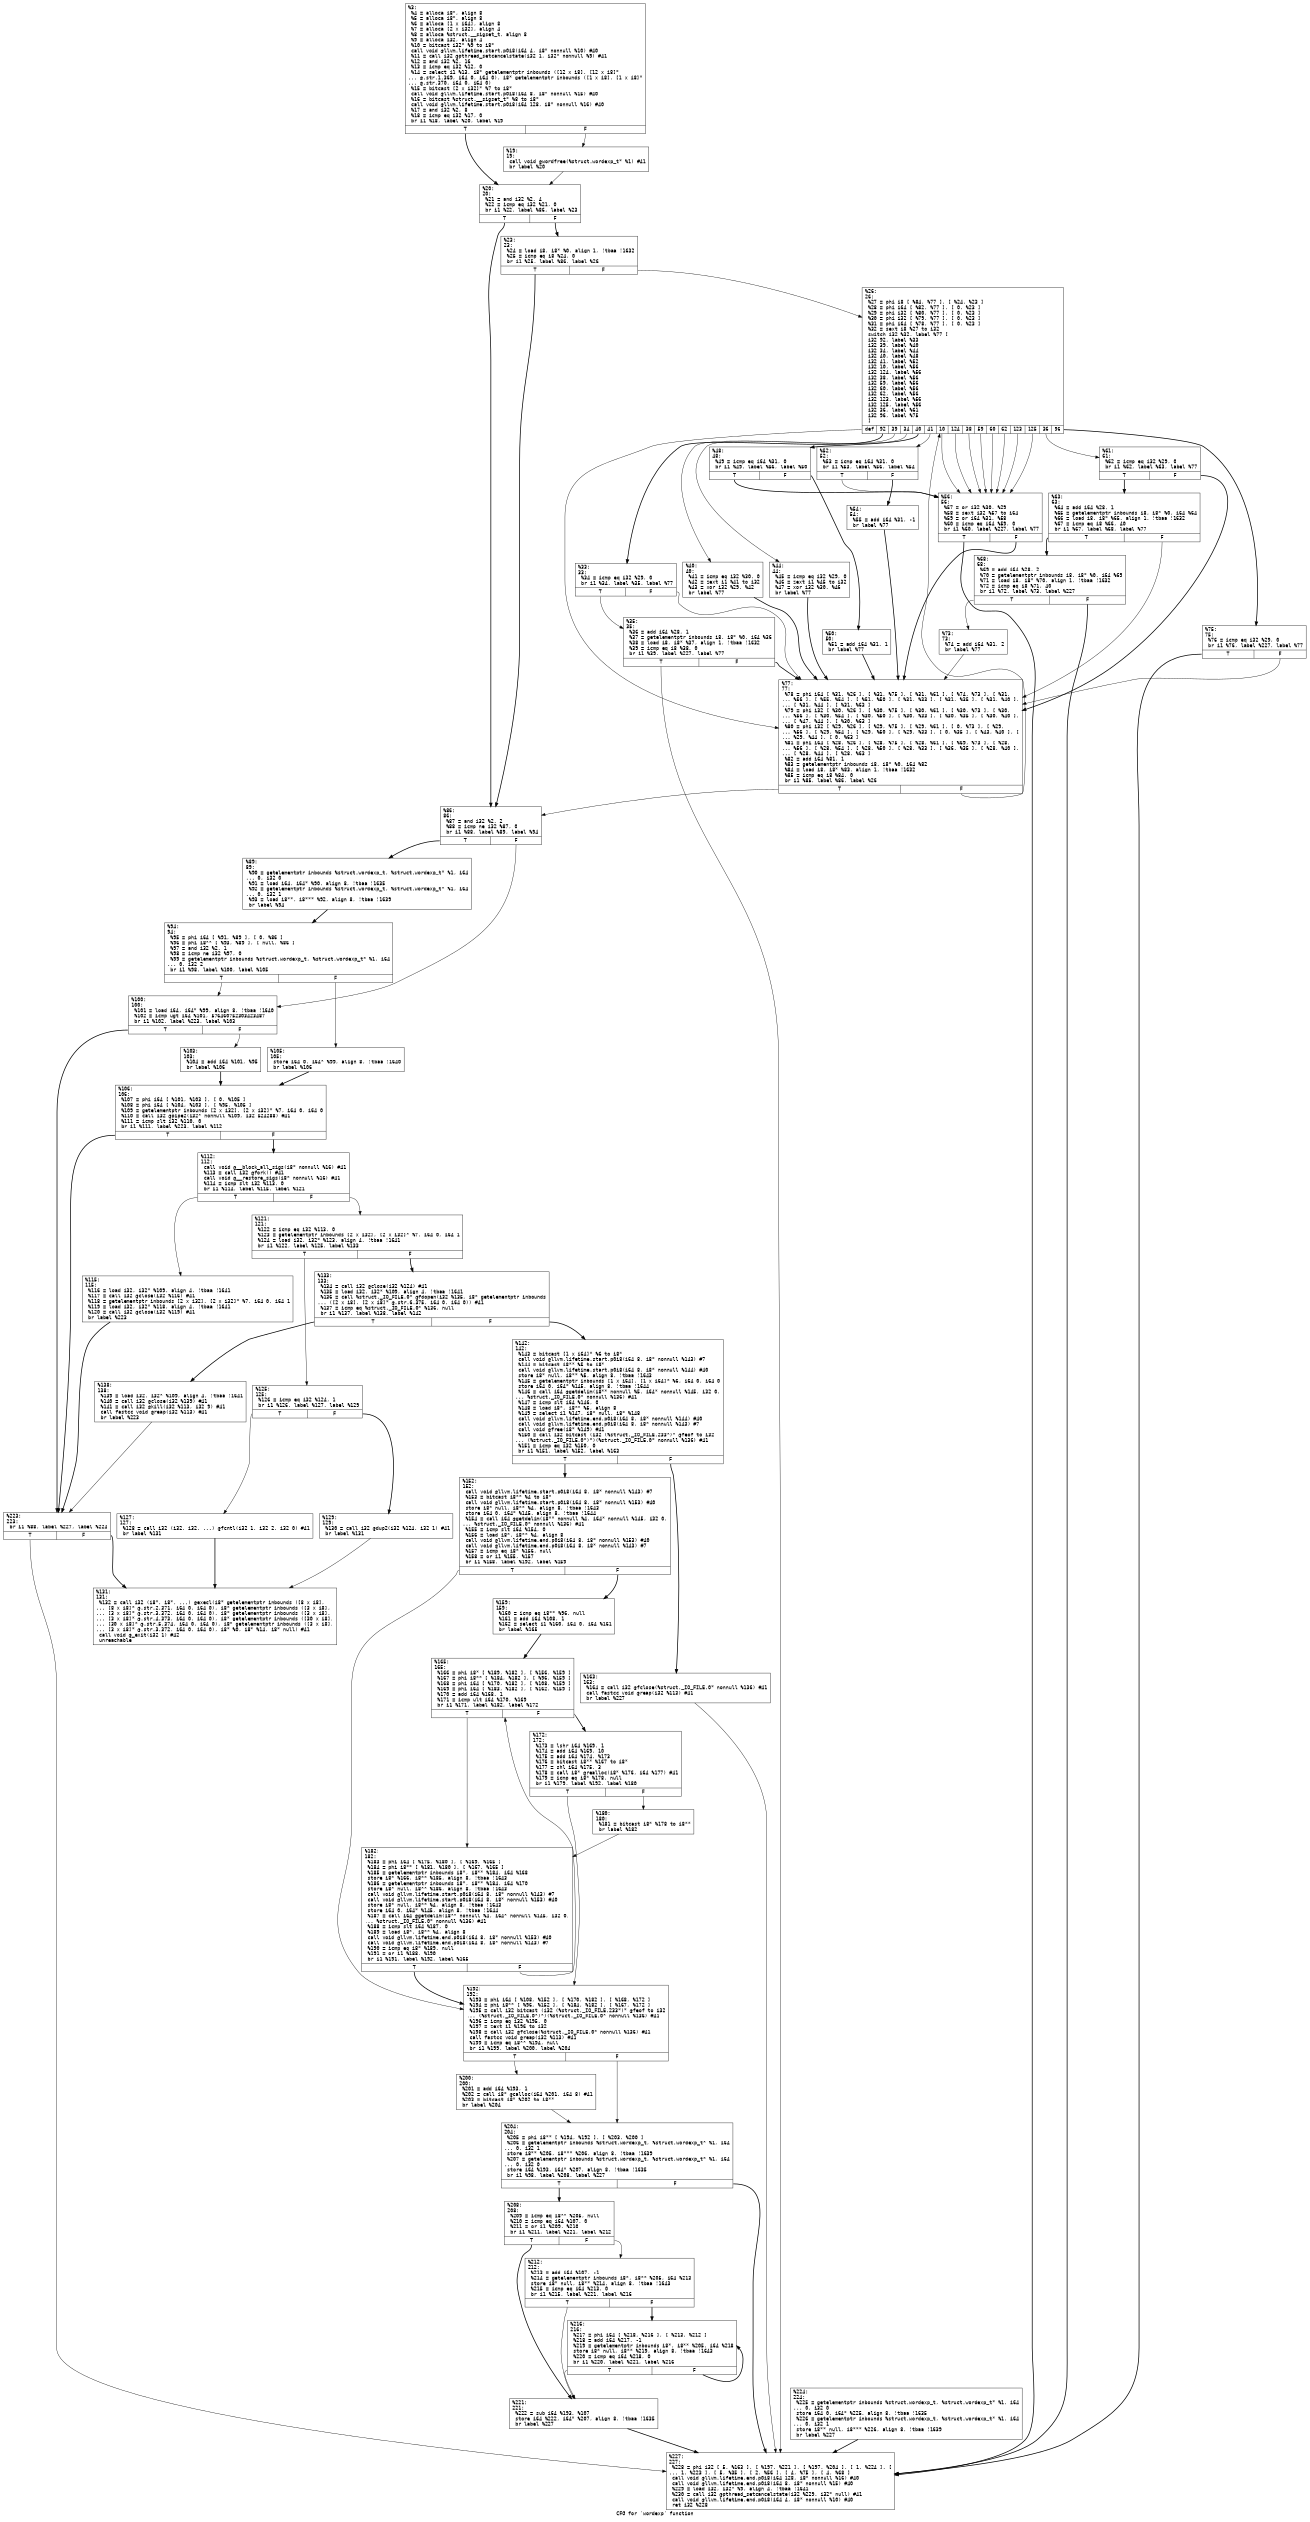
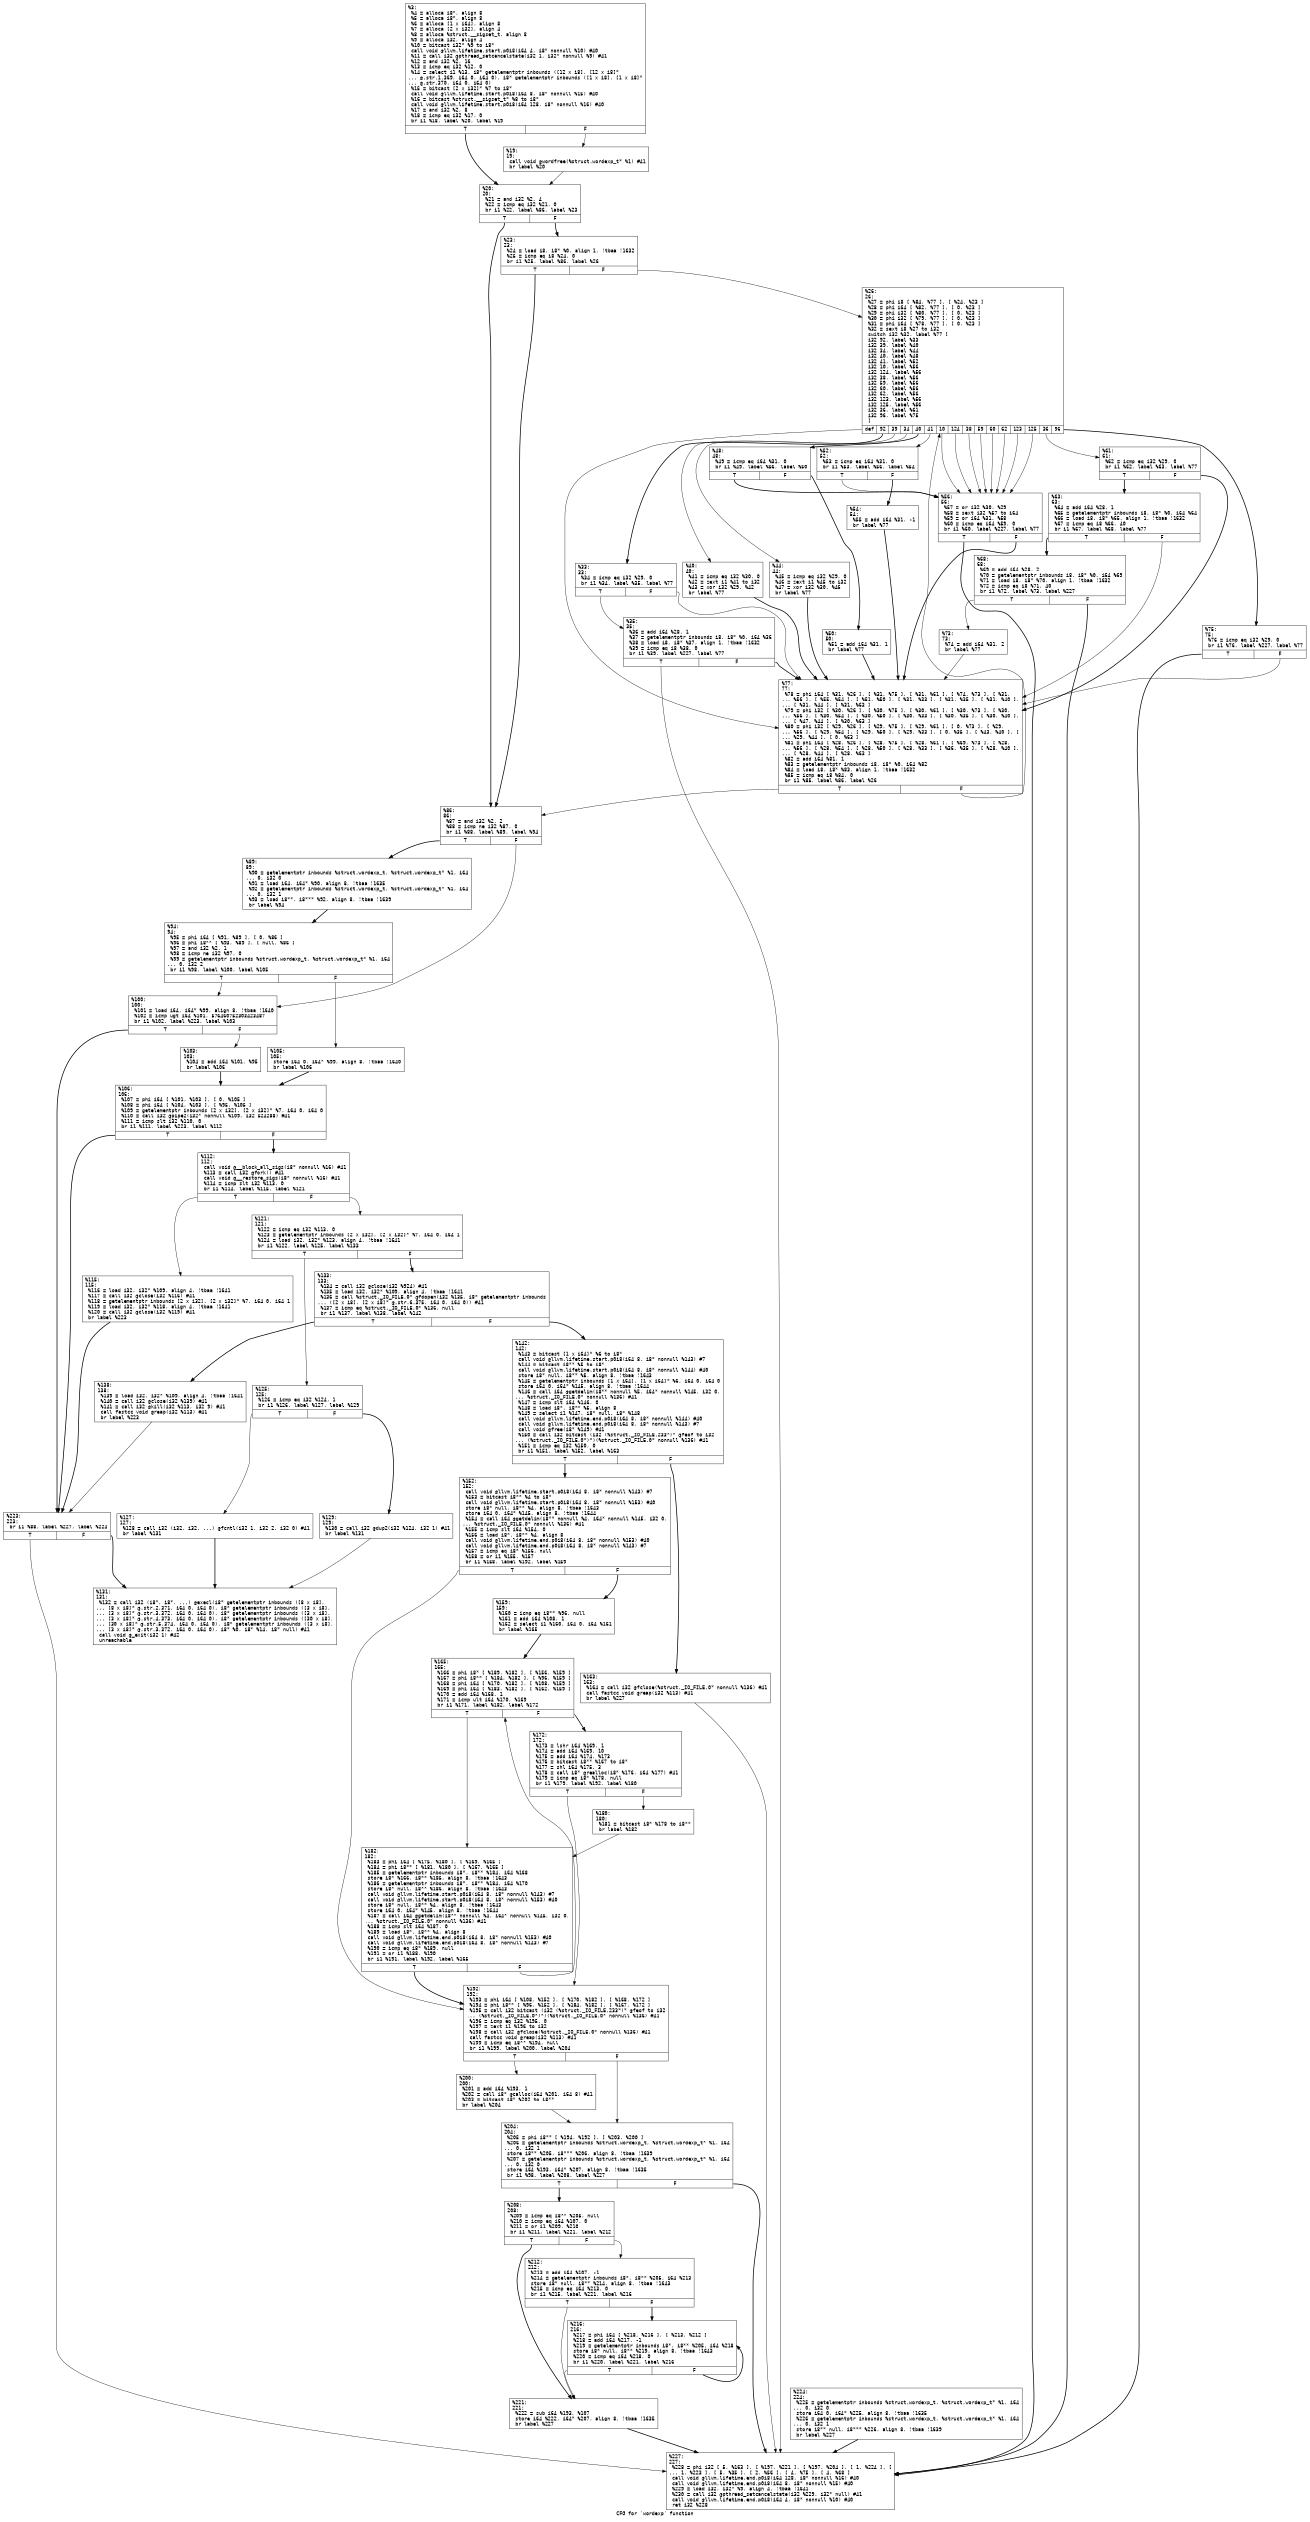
(372, 1287) -> (372, 1287)
